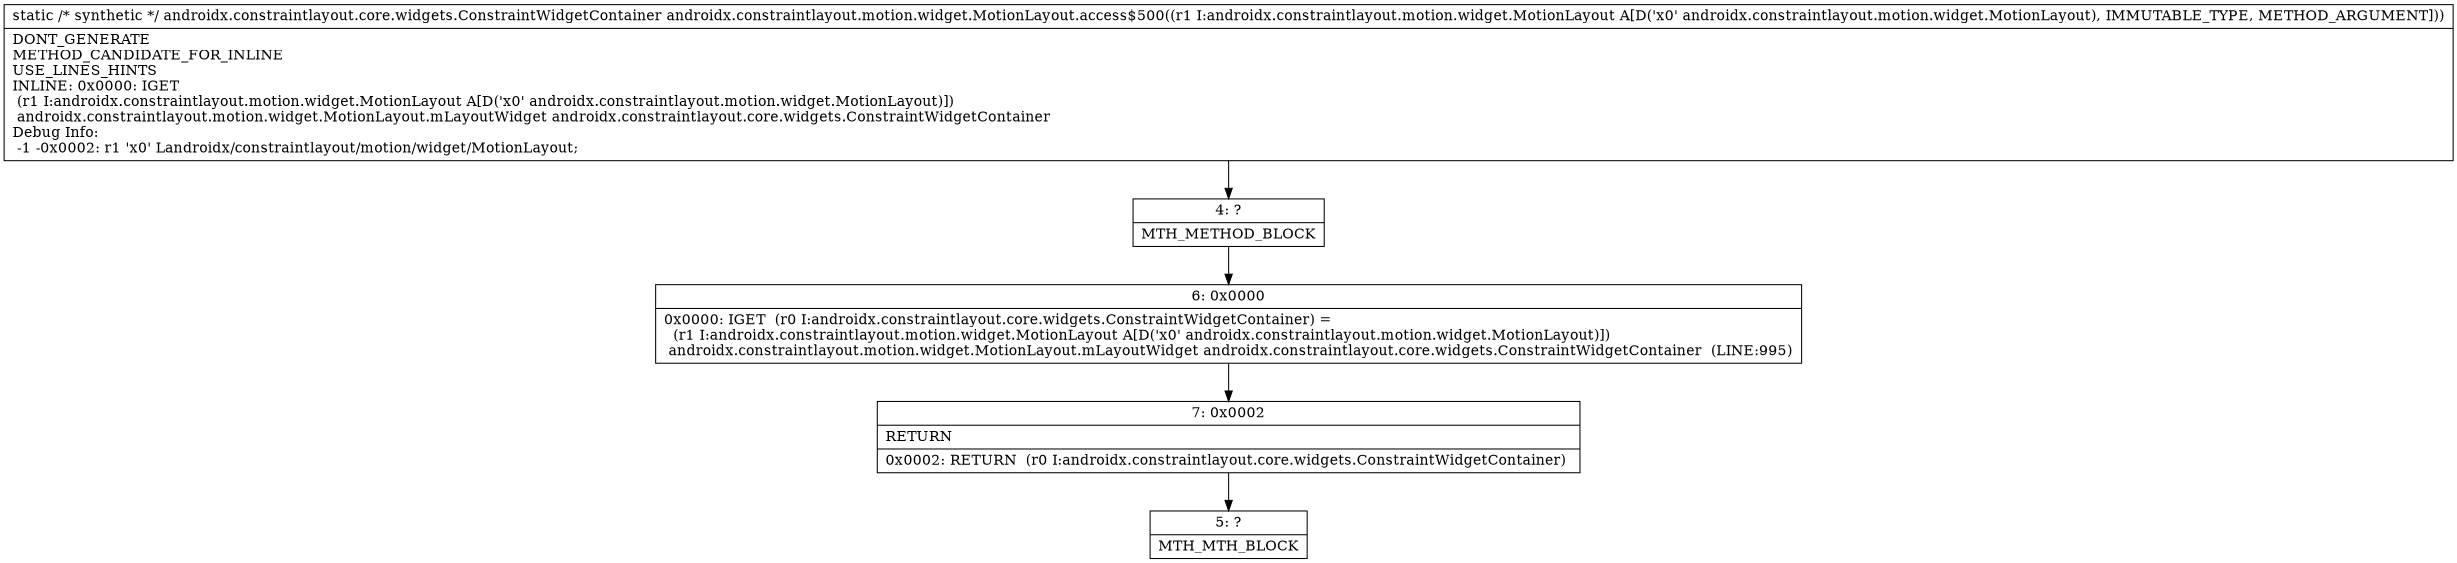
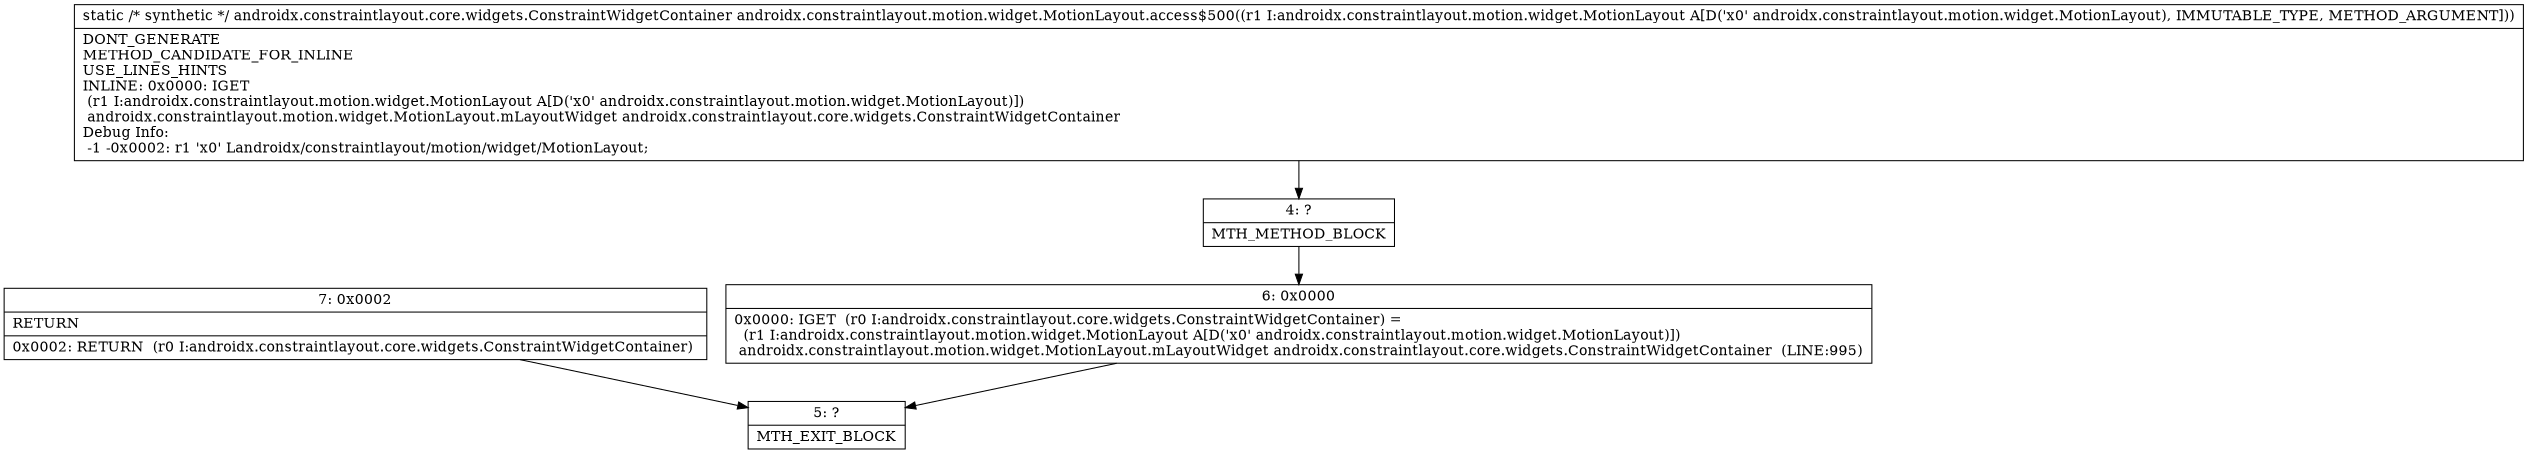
(1229, 377) -> (1016, 384)
(1229, 546) -> (827, 437)
